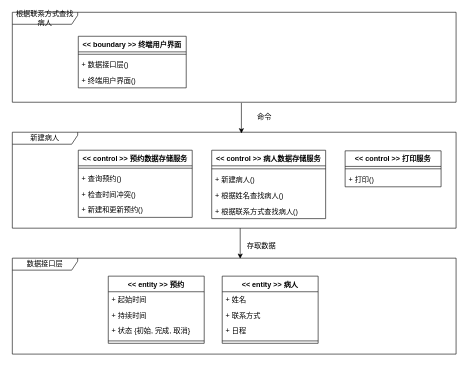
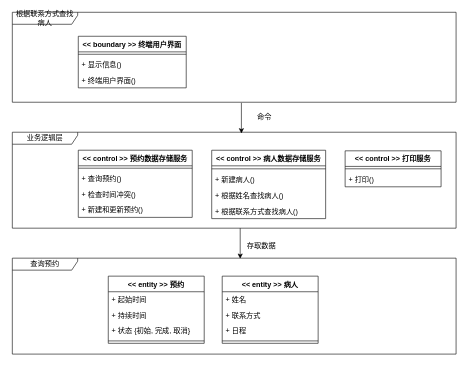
(107, 65) -> (103, 65)
(45, 138) -> (45, 138)
(45, 264) -> (45, 264)
